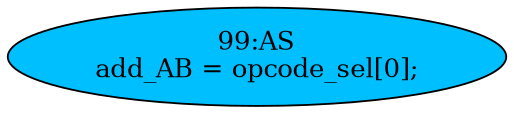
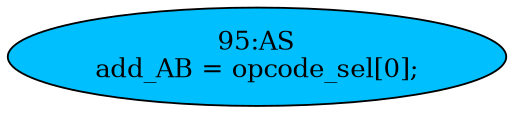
(257, 57) -> (257, 57)
